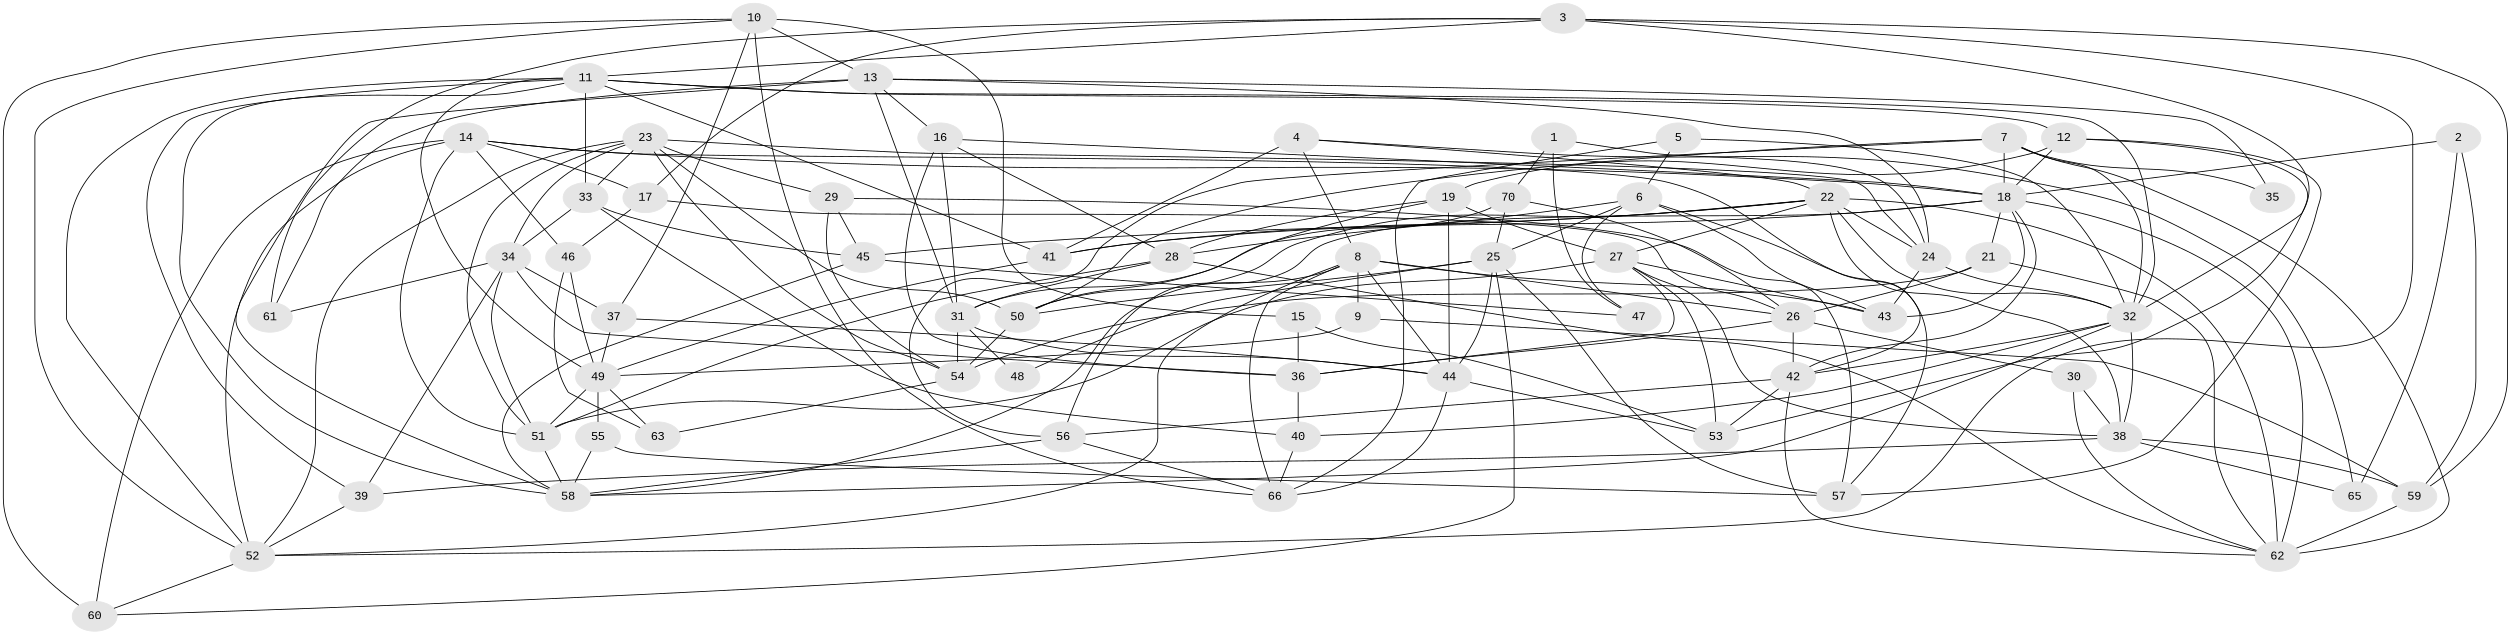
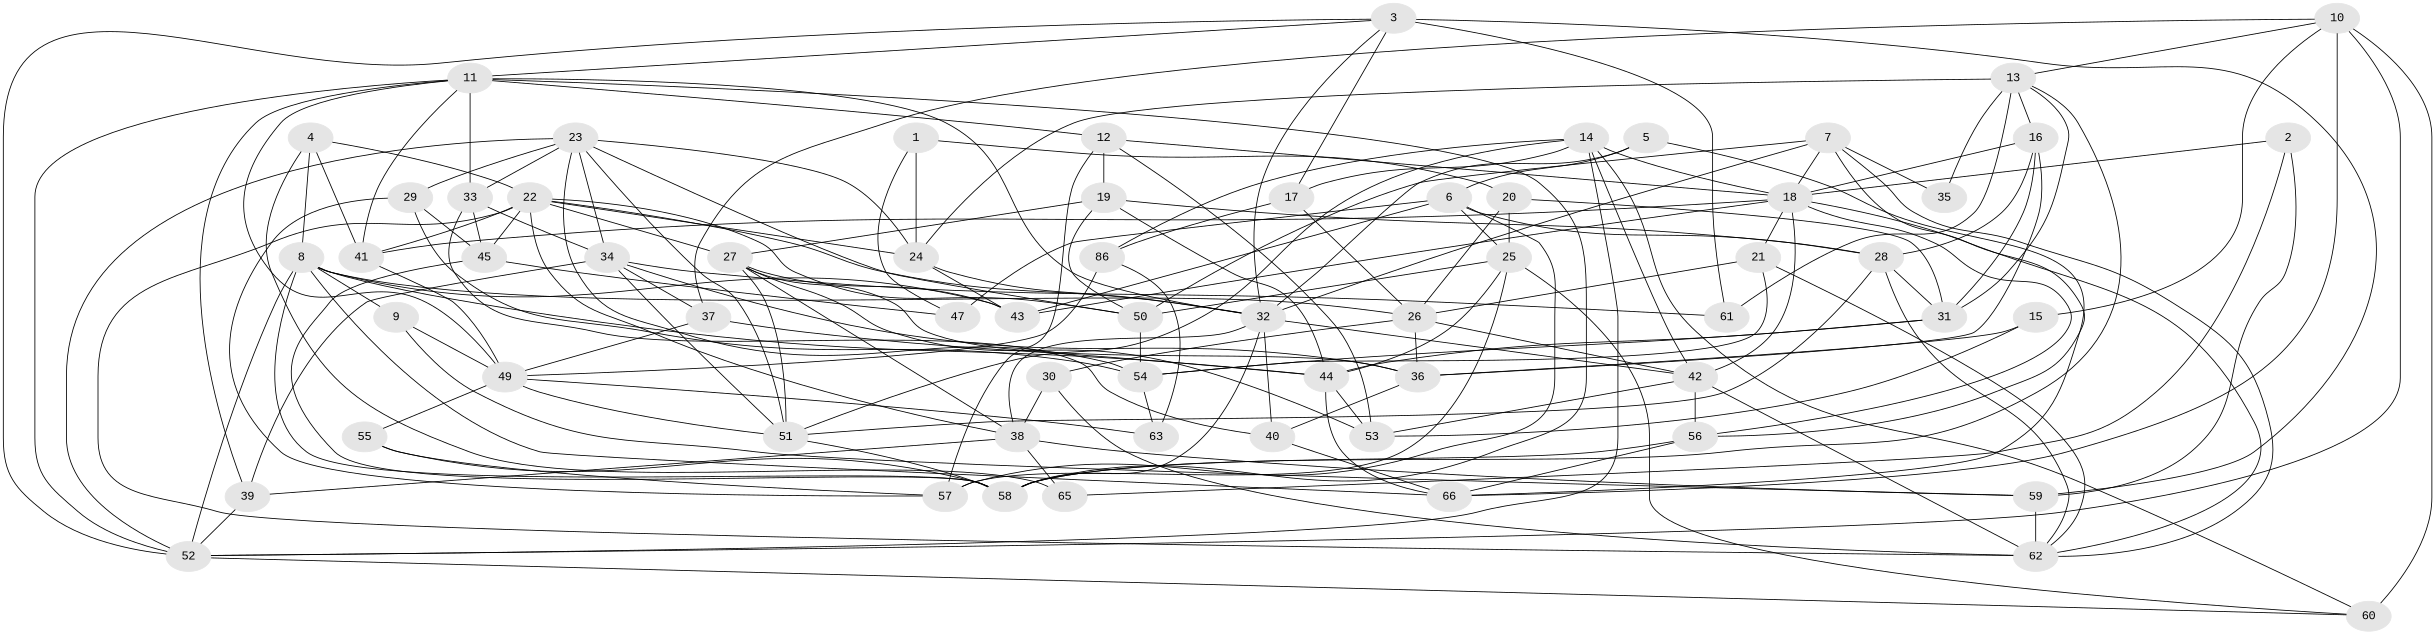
(1508, 198) -> (1509, 198)
(568, 257) -> (1102, 257)
(1017, 377) -> none
